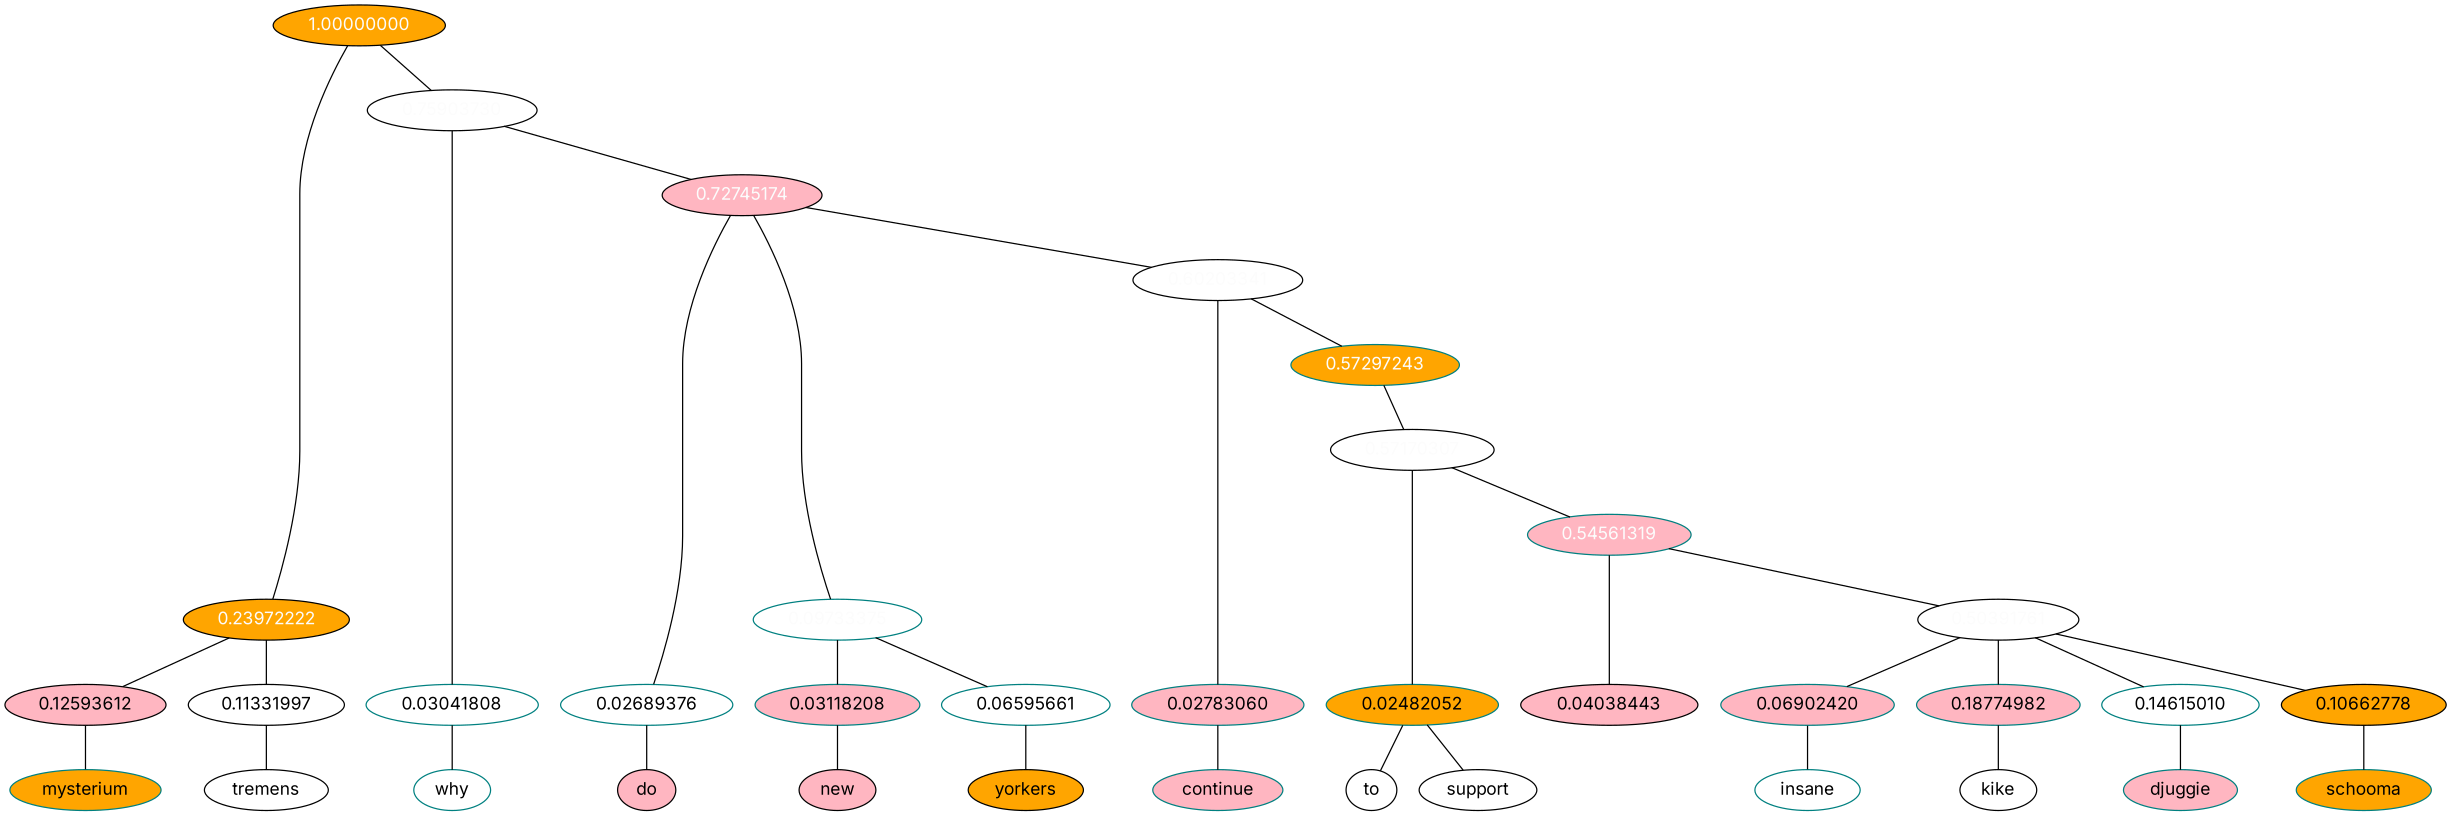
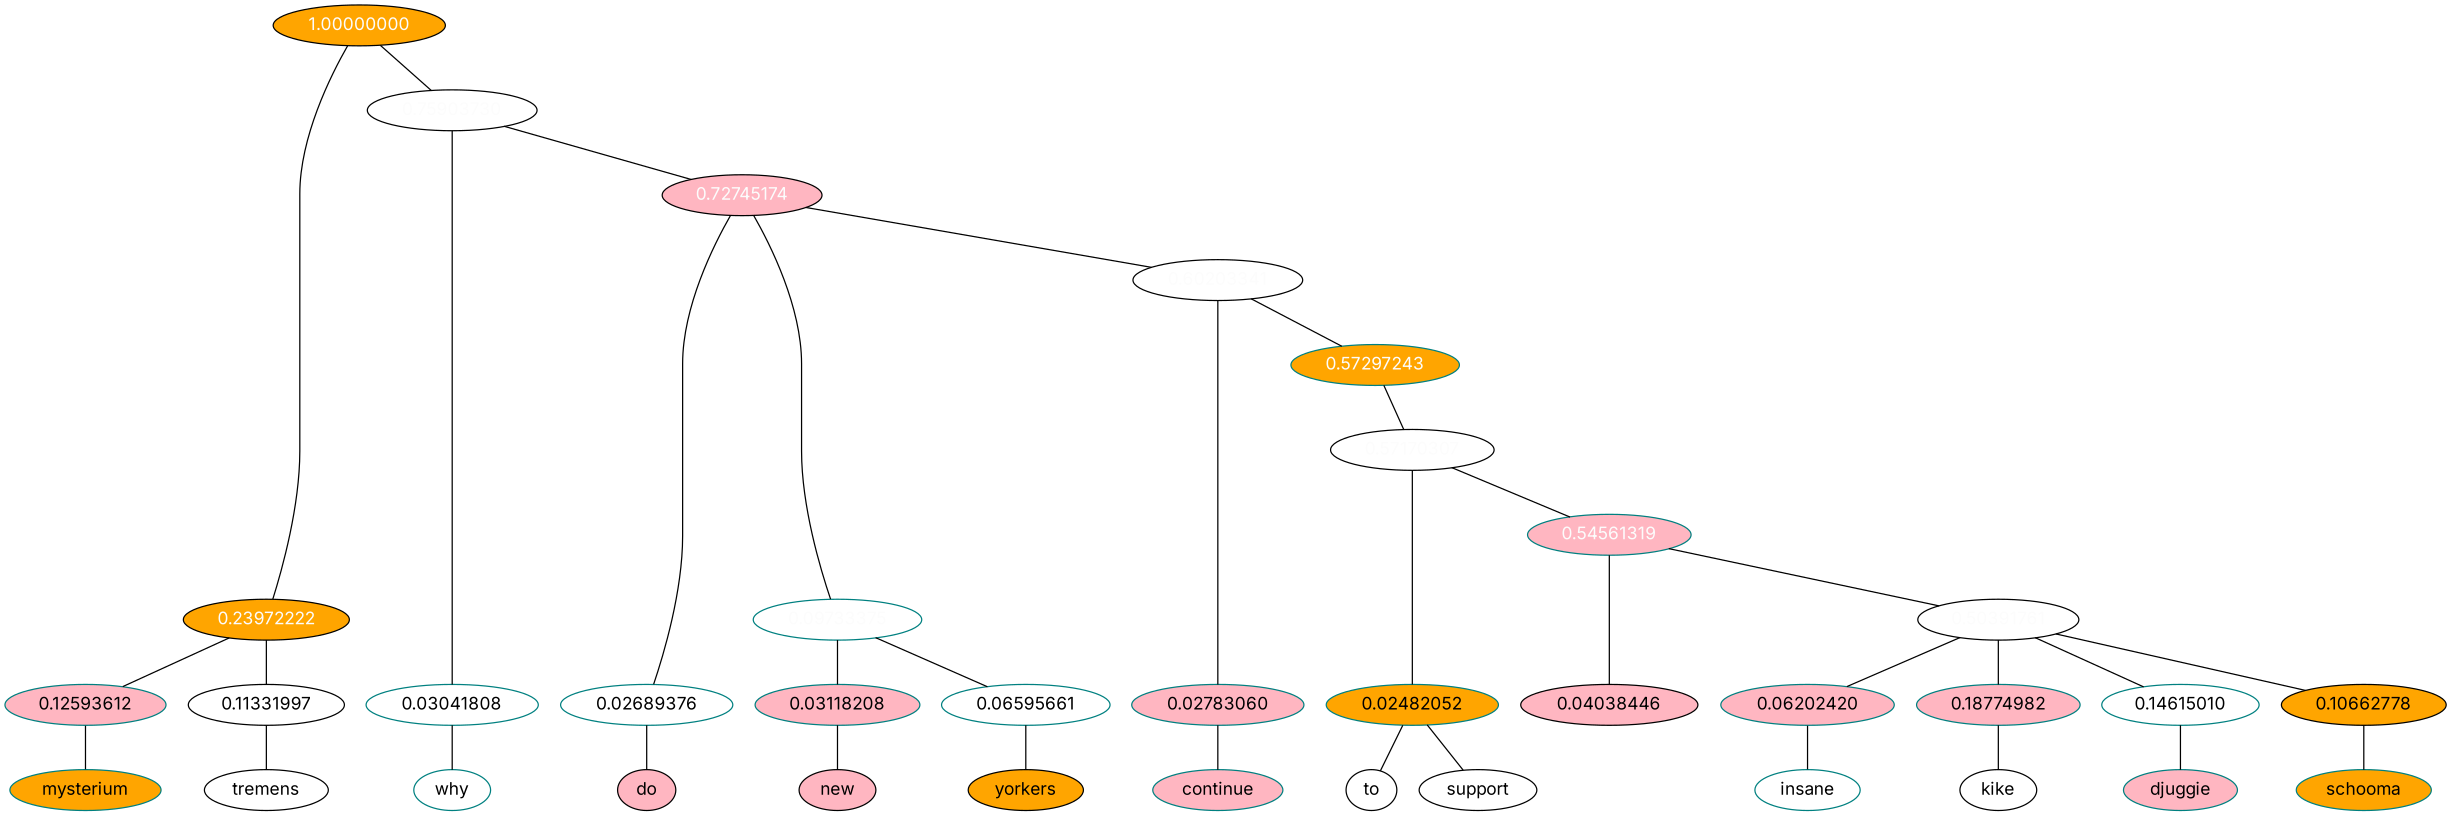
(85, 705) -> (85, 705)
(1609, 705) -> (1609, 705)
(1808, 705) -> (1808, 705)
